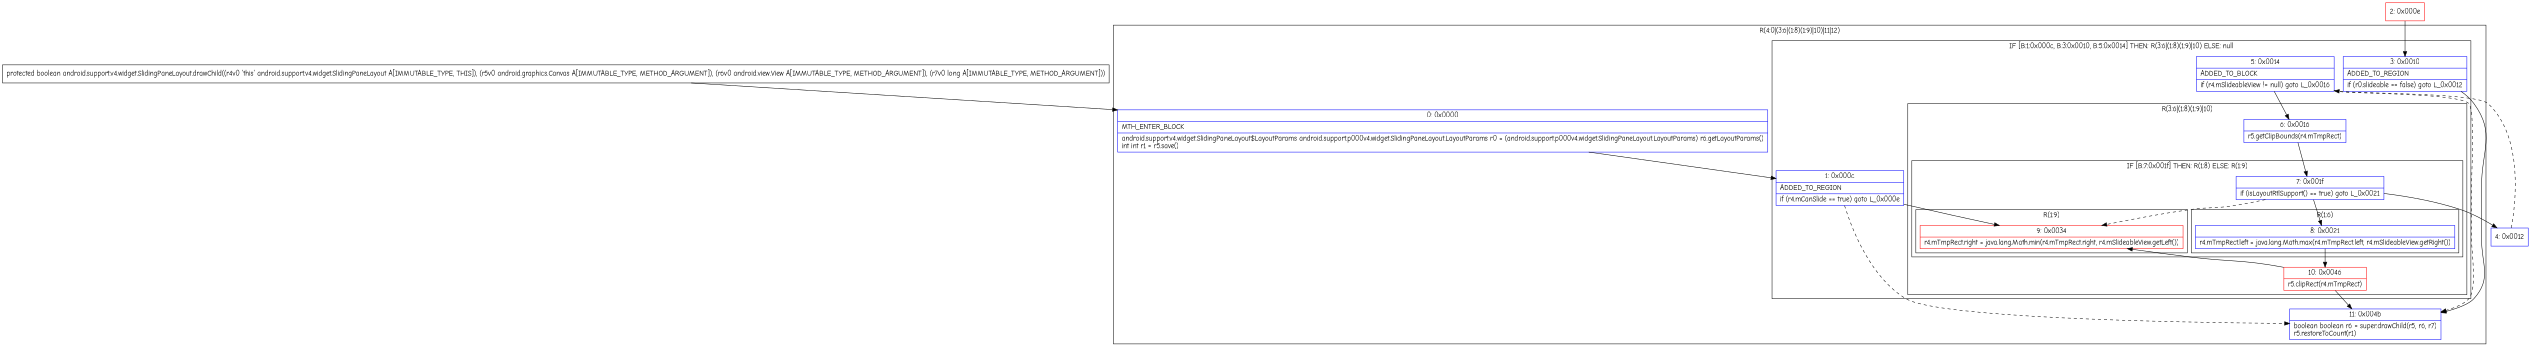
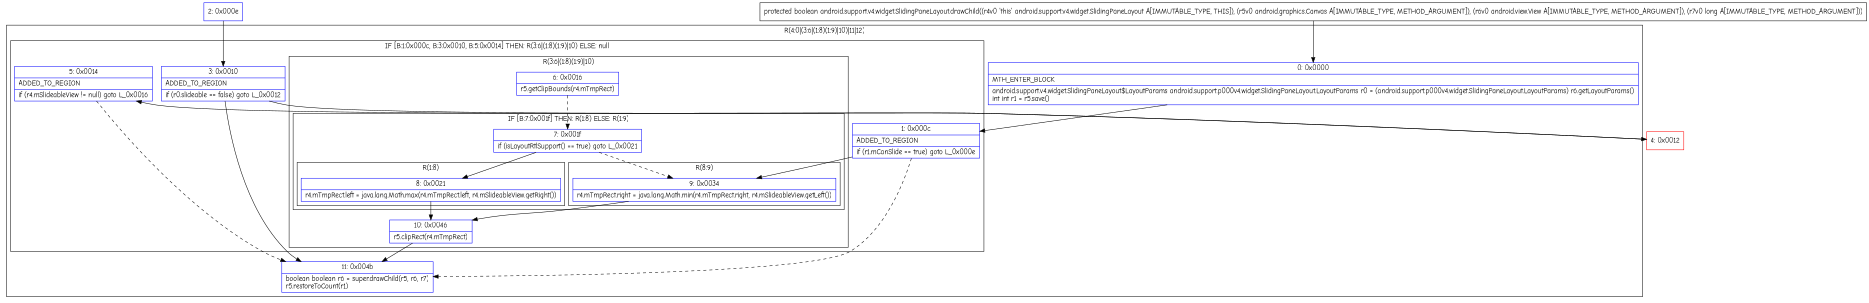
(2405, 12) -> (223, 12)
(2229, 74) -> (50, 83)
(2279, 100) -> none
(2479, 100) -> (894, 113)
(2302, 157) -> (568, 110)
(1840, 199) -> (916, 152)
(2440, 204) -> (955, 113)
(2052, 215) -> (704, 168)
(2325, 215) -> (431, 168)
(2052, 237) -> (704, 190)
(2510, 237) -> (1665, 141)
(2223, 260) -> (534, 213)
(2325, 279) -> (431, 232)
